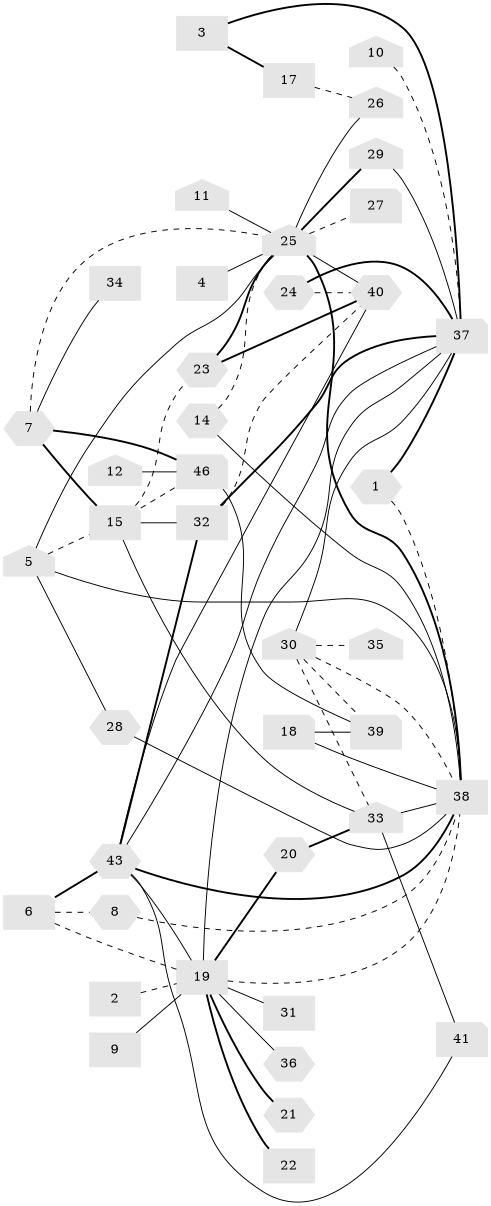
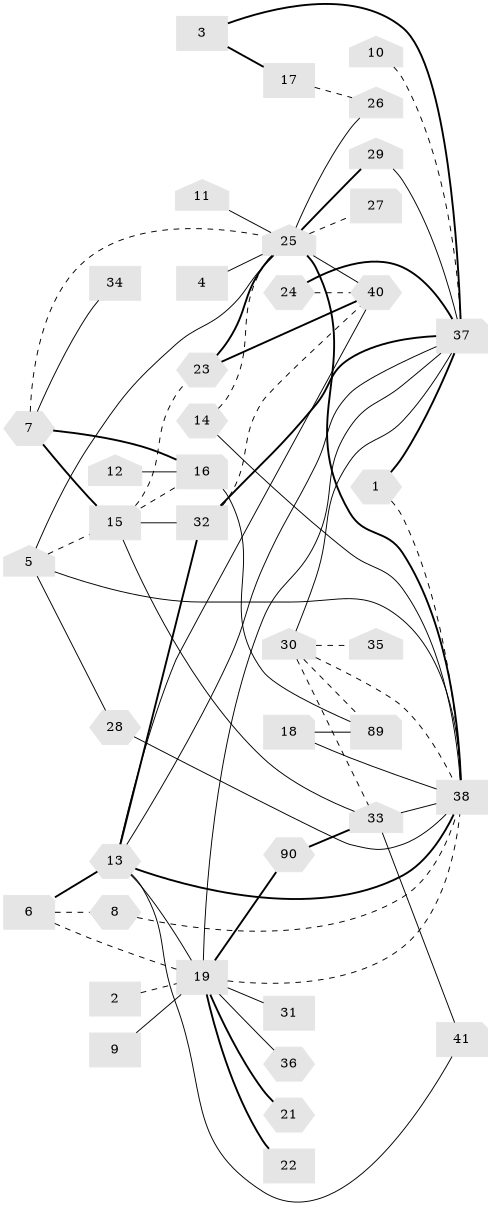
(202, 472) -> (202, 472)
(376, 732) -> (376, 732)
(289, 855) -> (289, 855)
(115, 861) -> (115, 861)
